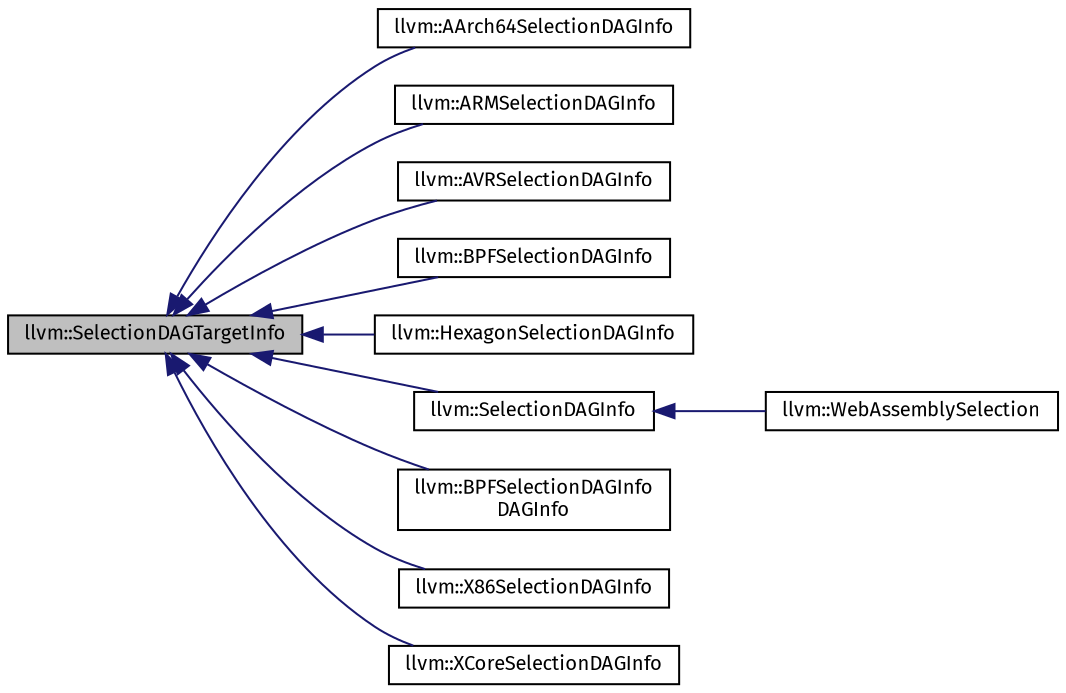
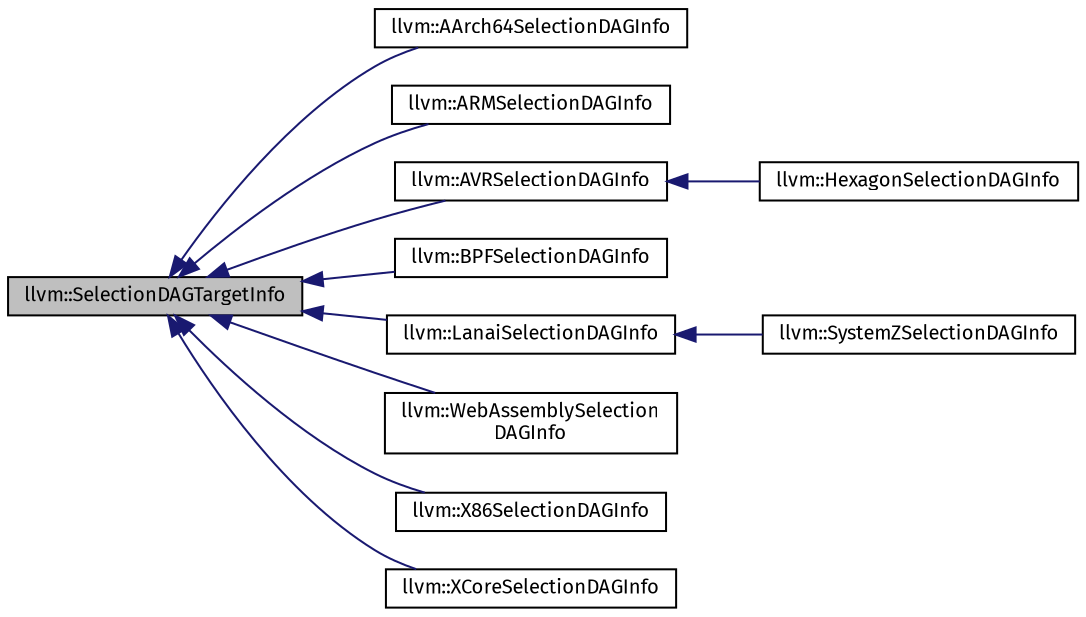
(349, 335) -> (724, 181)
(534, 411) -> (531, 335)
(912, 411) -> (919, 335)
(534, 500) -> (531, 423)
